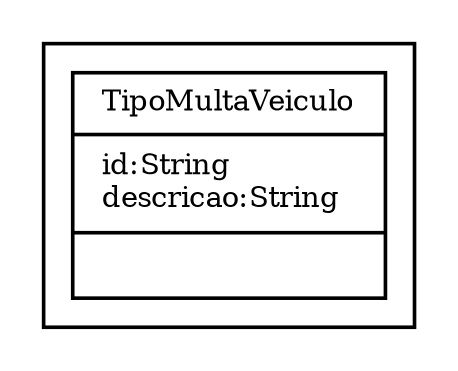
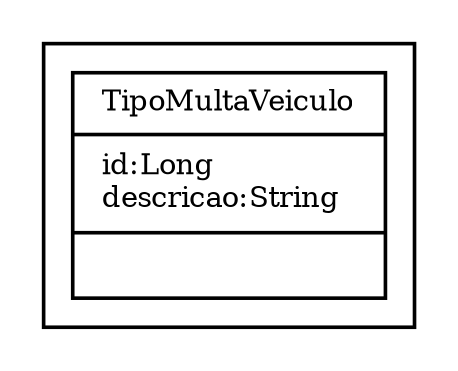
(167, 165) -> (158, 165)
